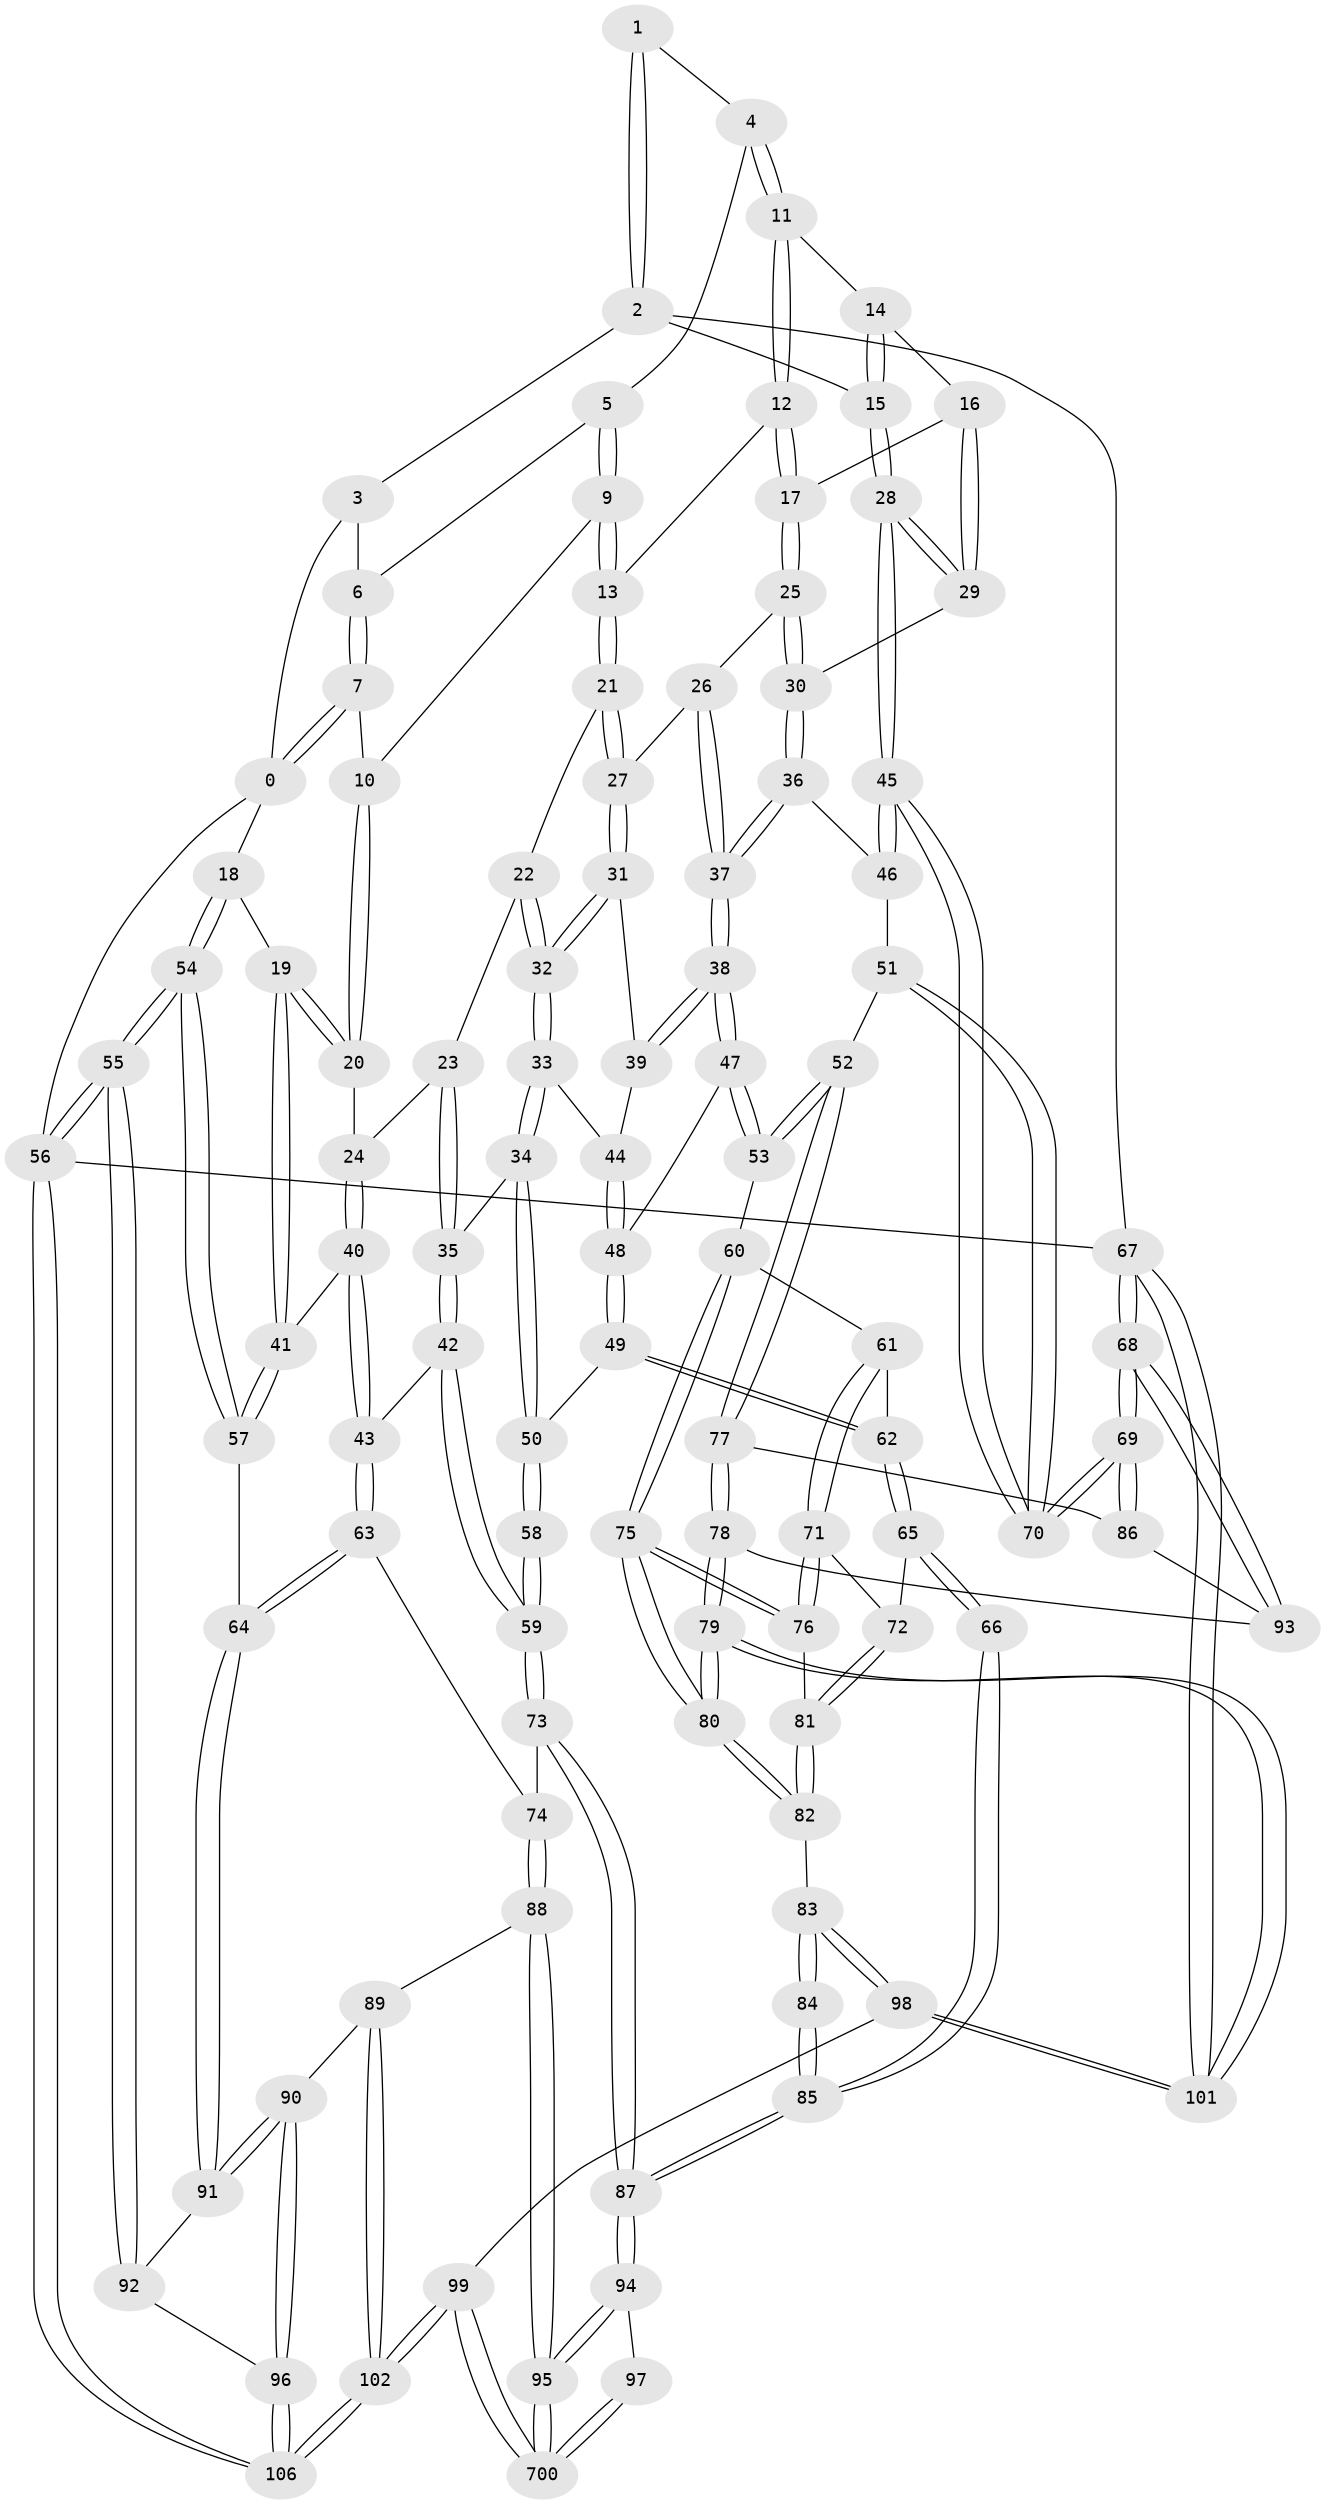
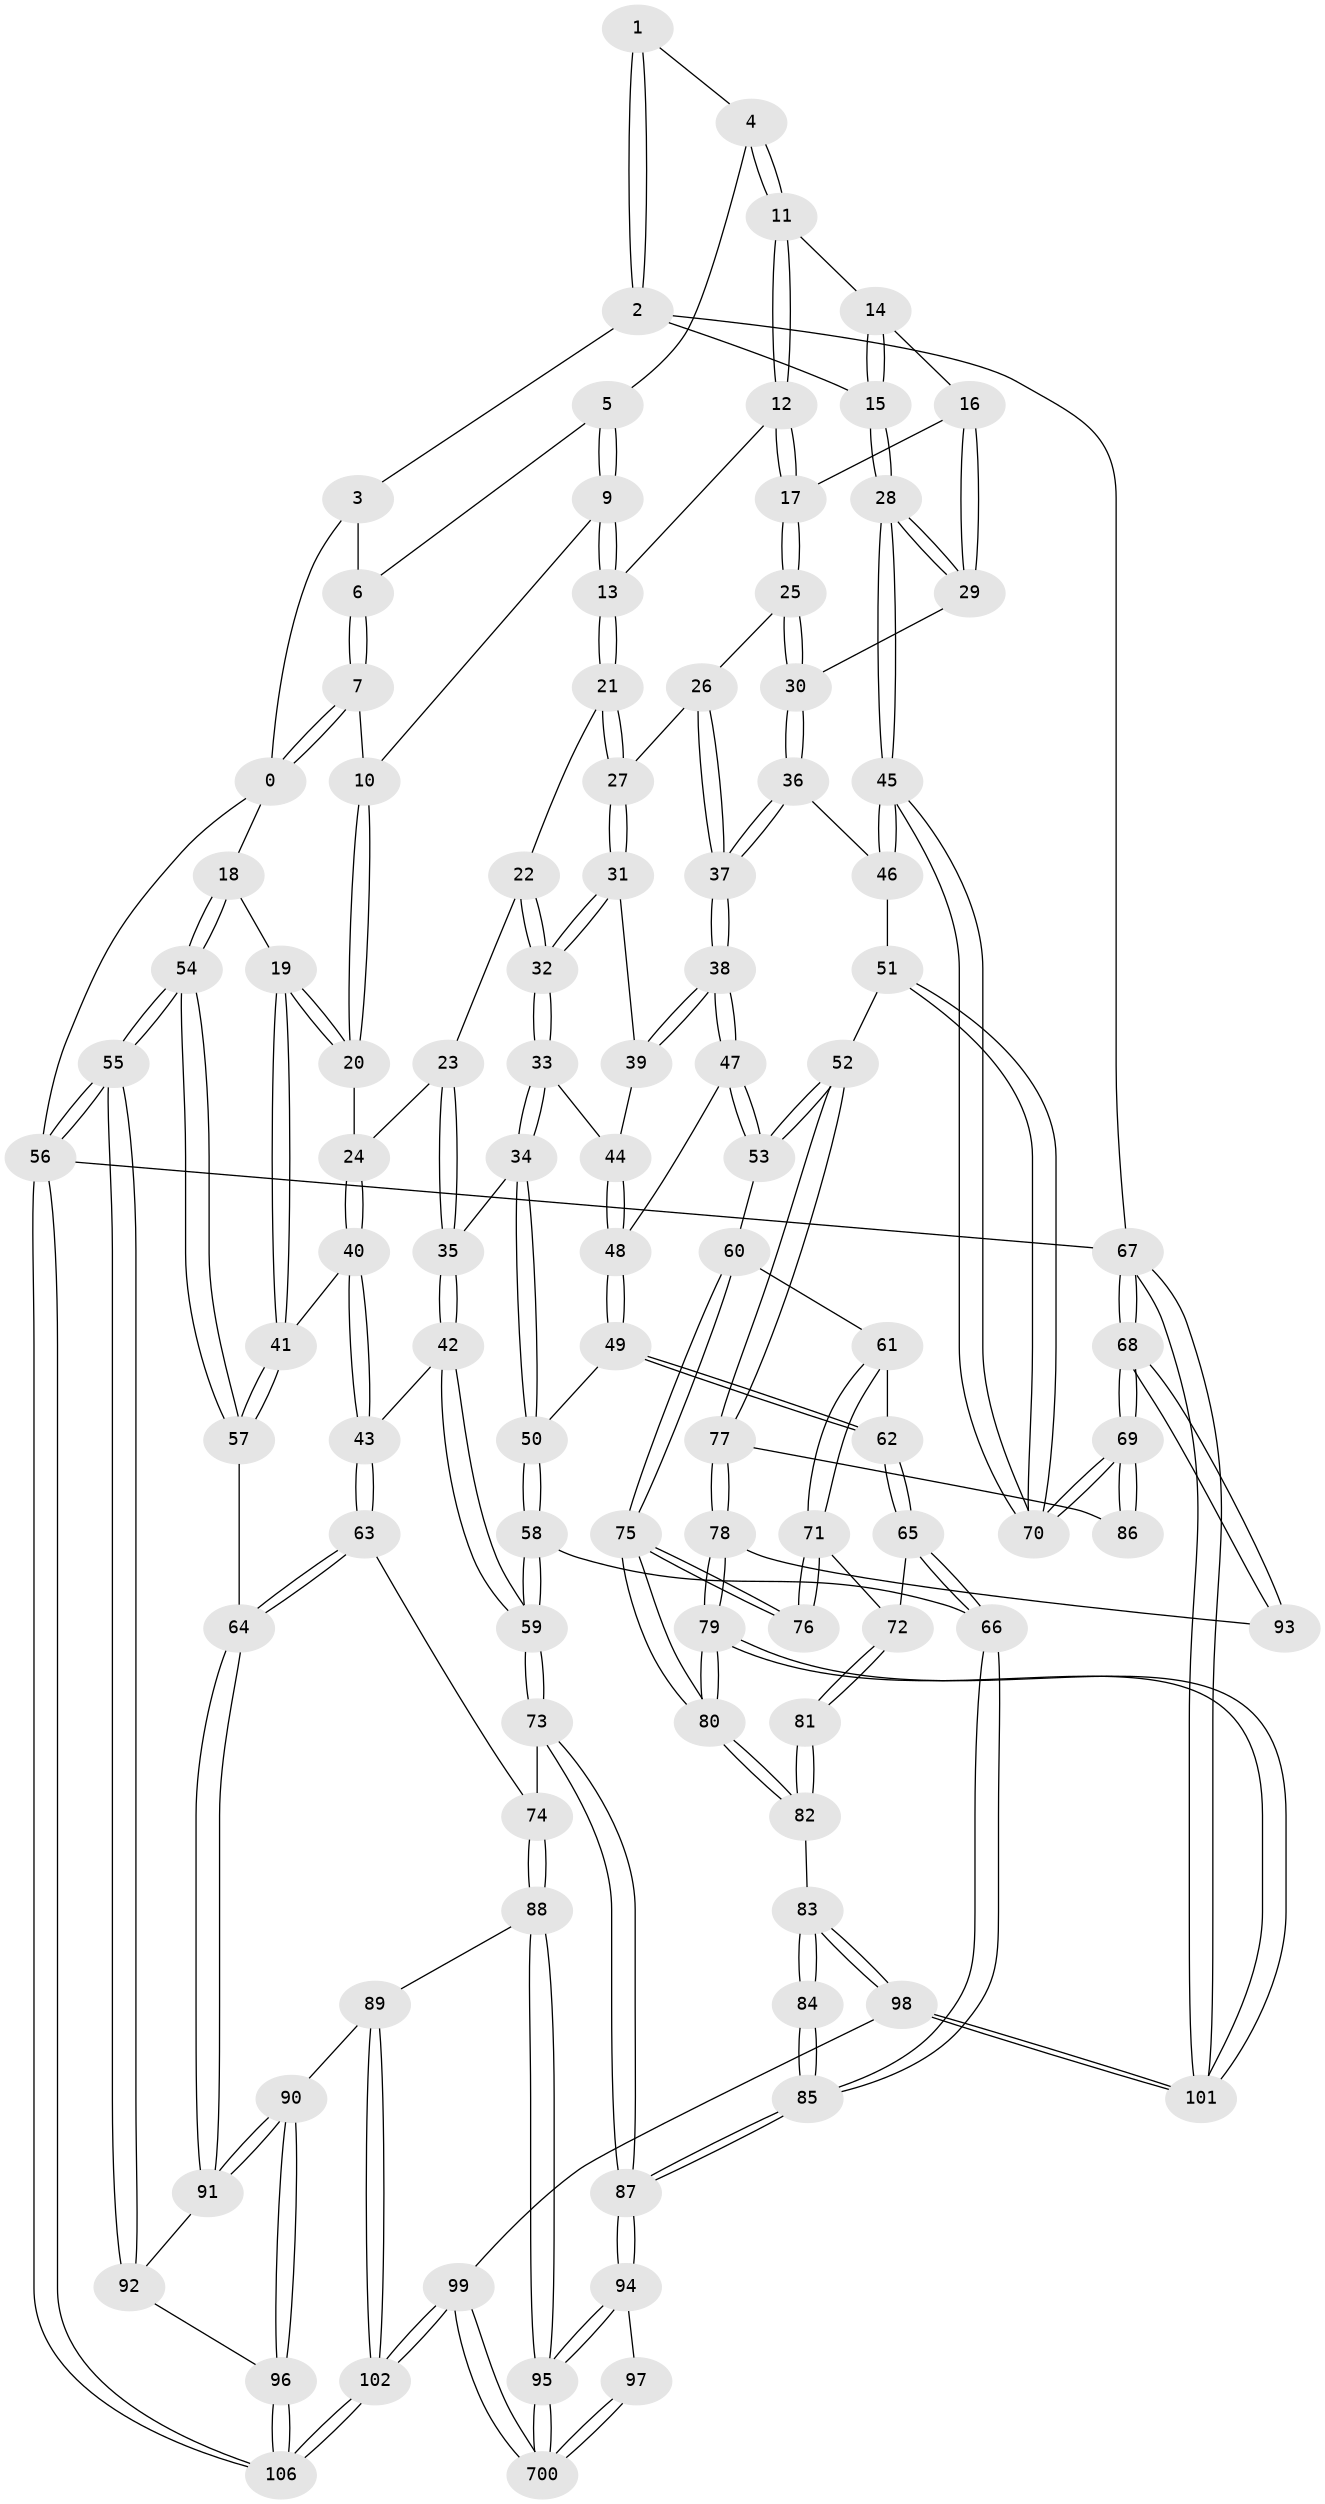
none -> (762, 1581)
(1206, 1581) -> none
(804, 1676) -> none
